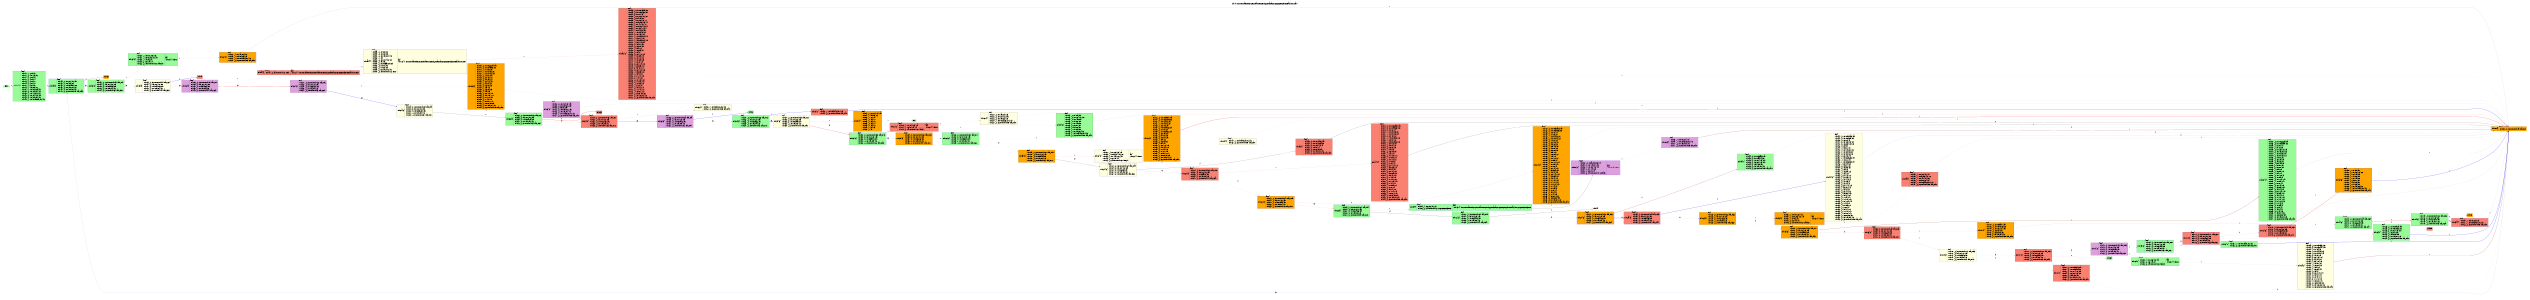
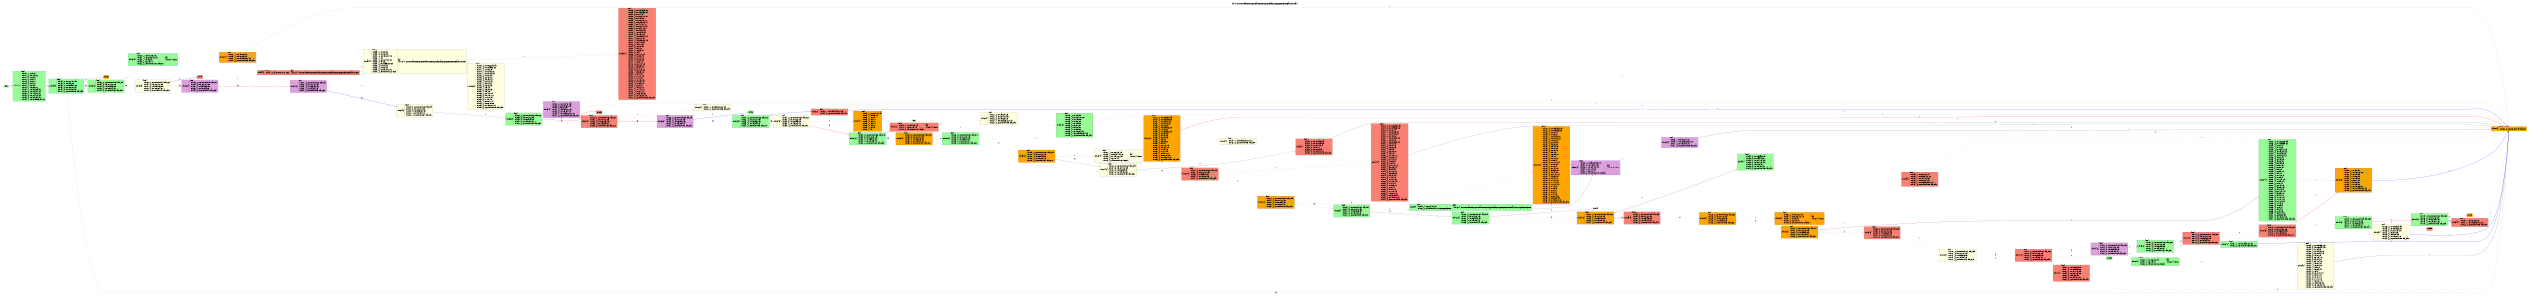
(486, 86) -> (486, 86)
(2404, 153) -> (2315, 180)
(1844, 178) -> none
(1996, 230) -> none
(2392, 232) -> (2392, 232)
